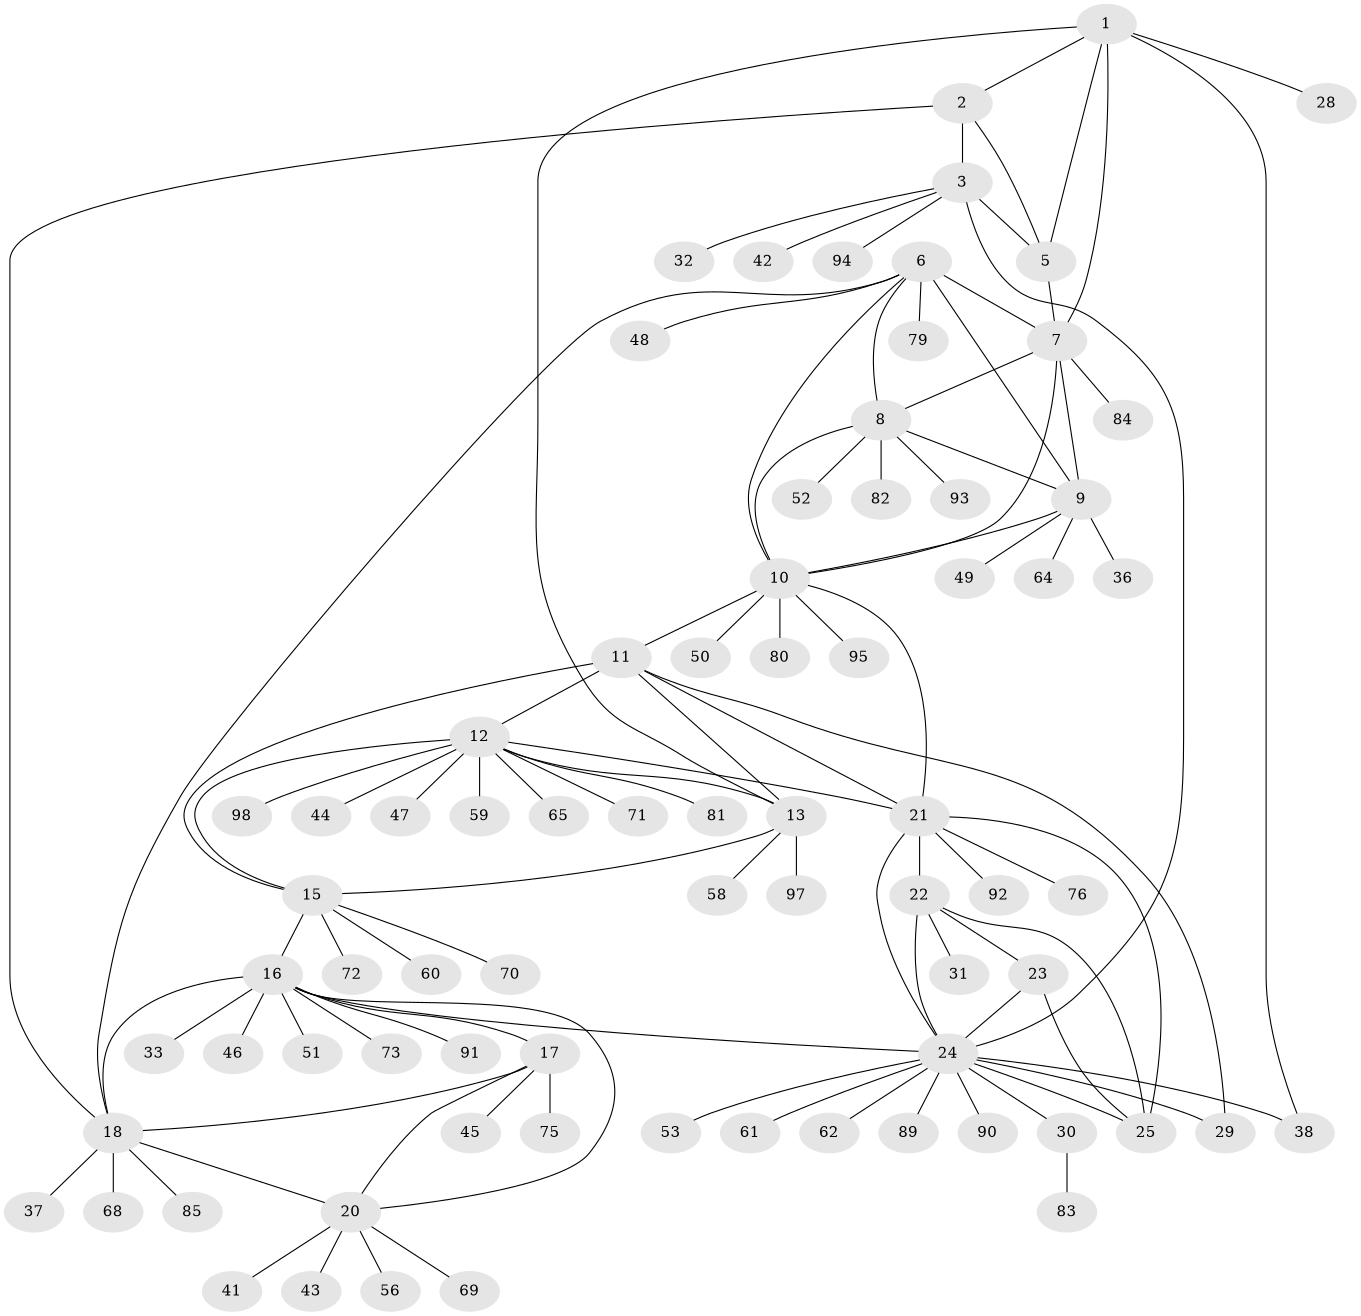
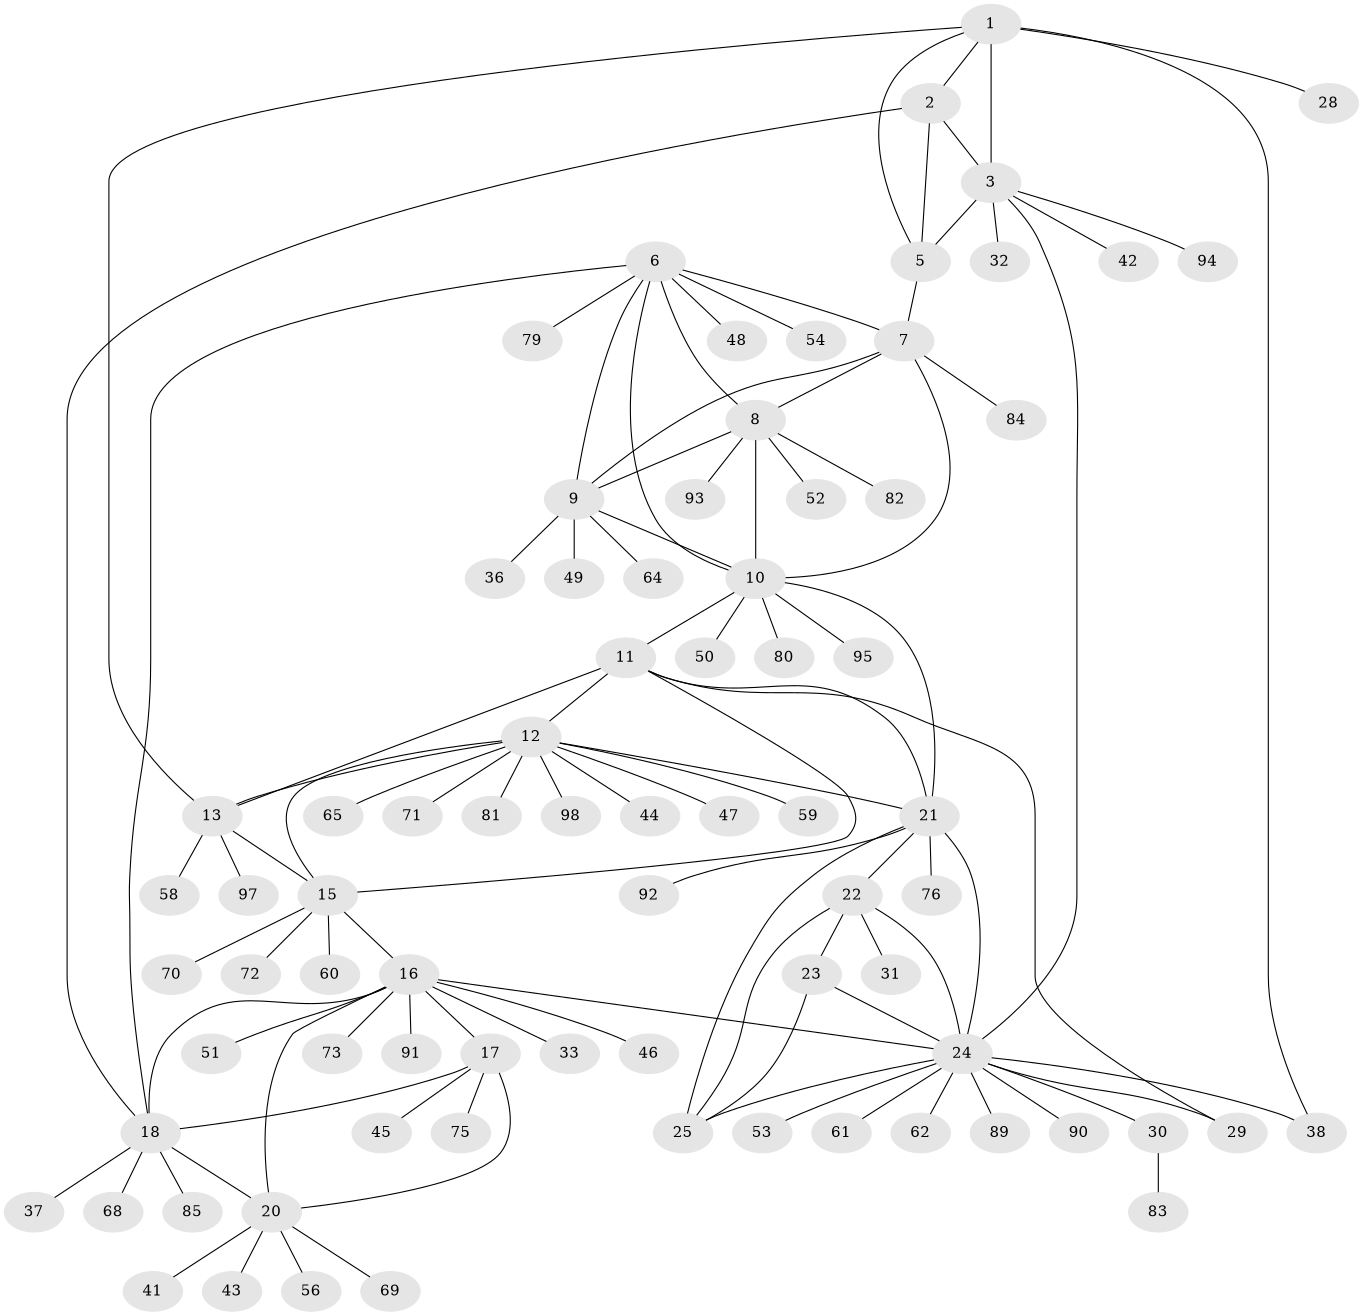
(1103, 186) -> (991, 103)
none -> (816, 341)
